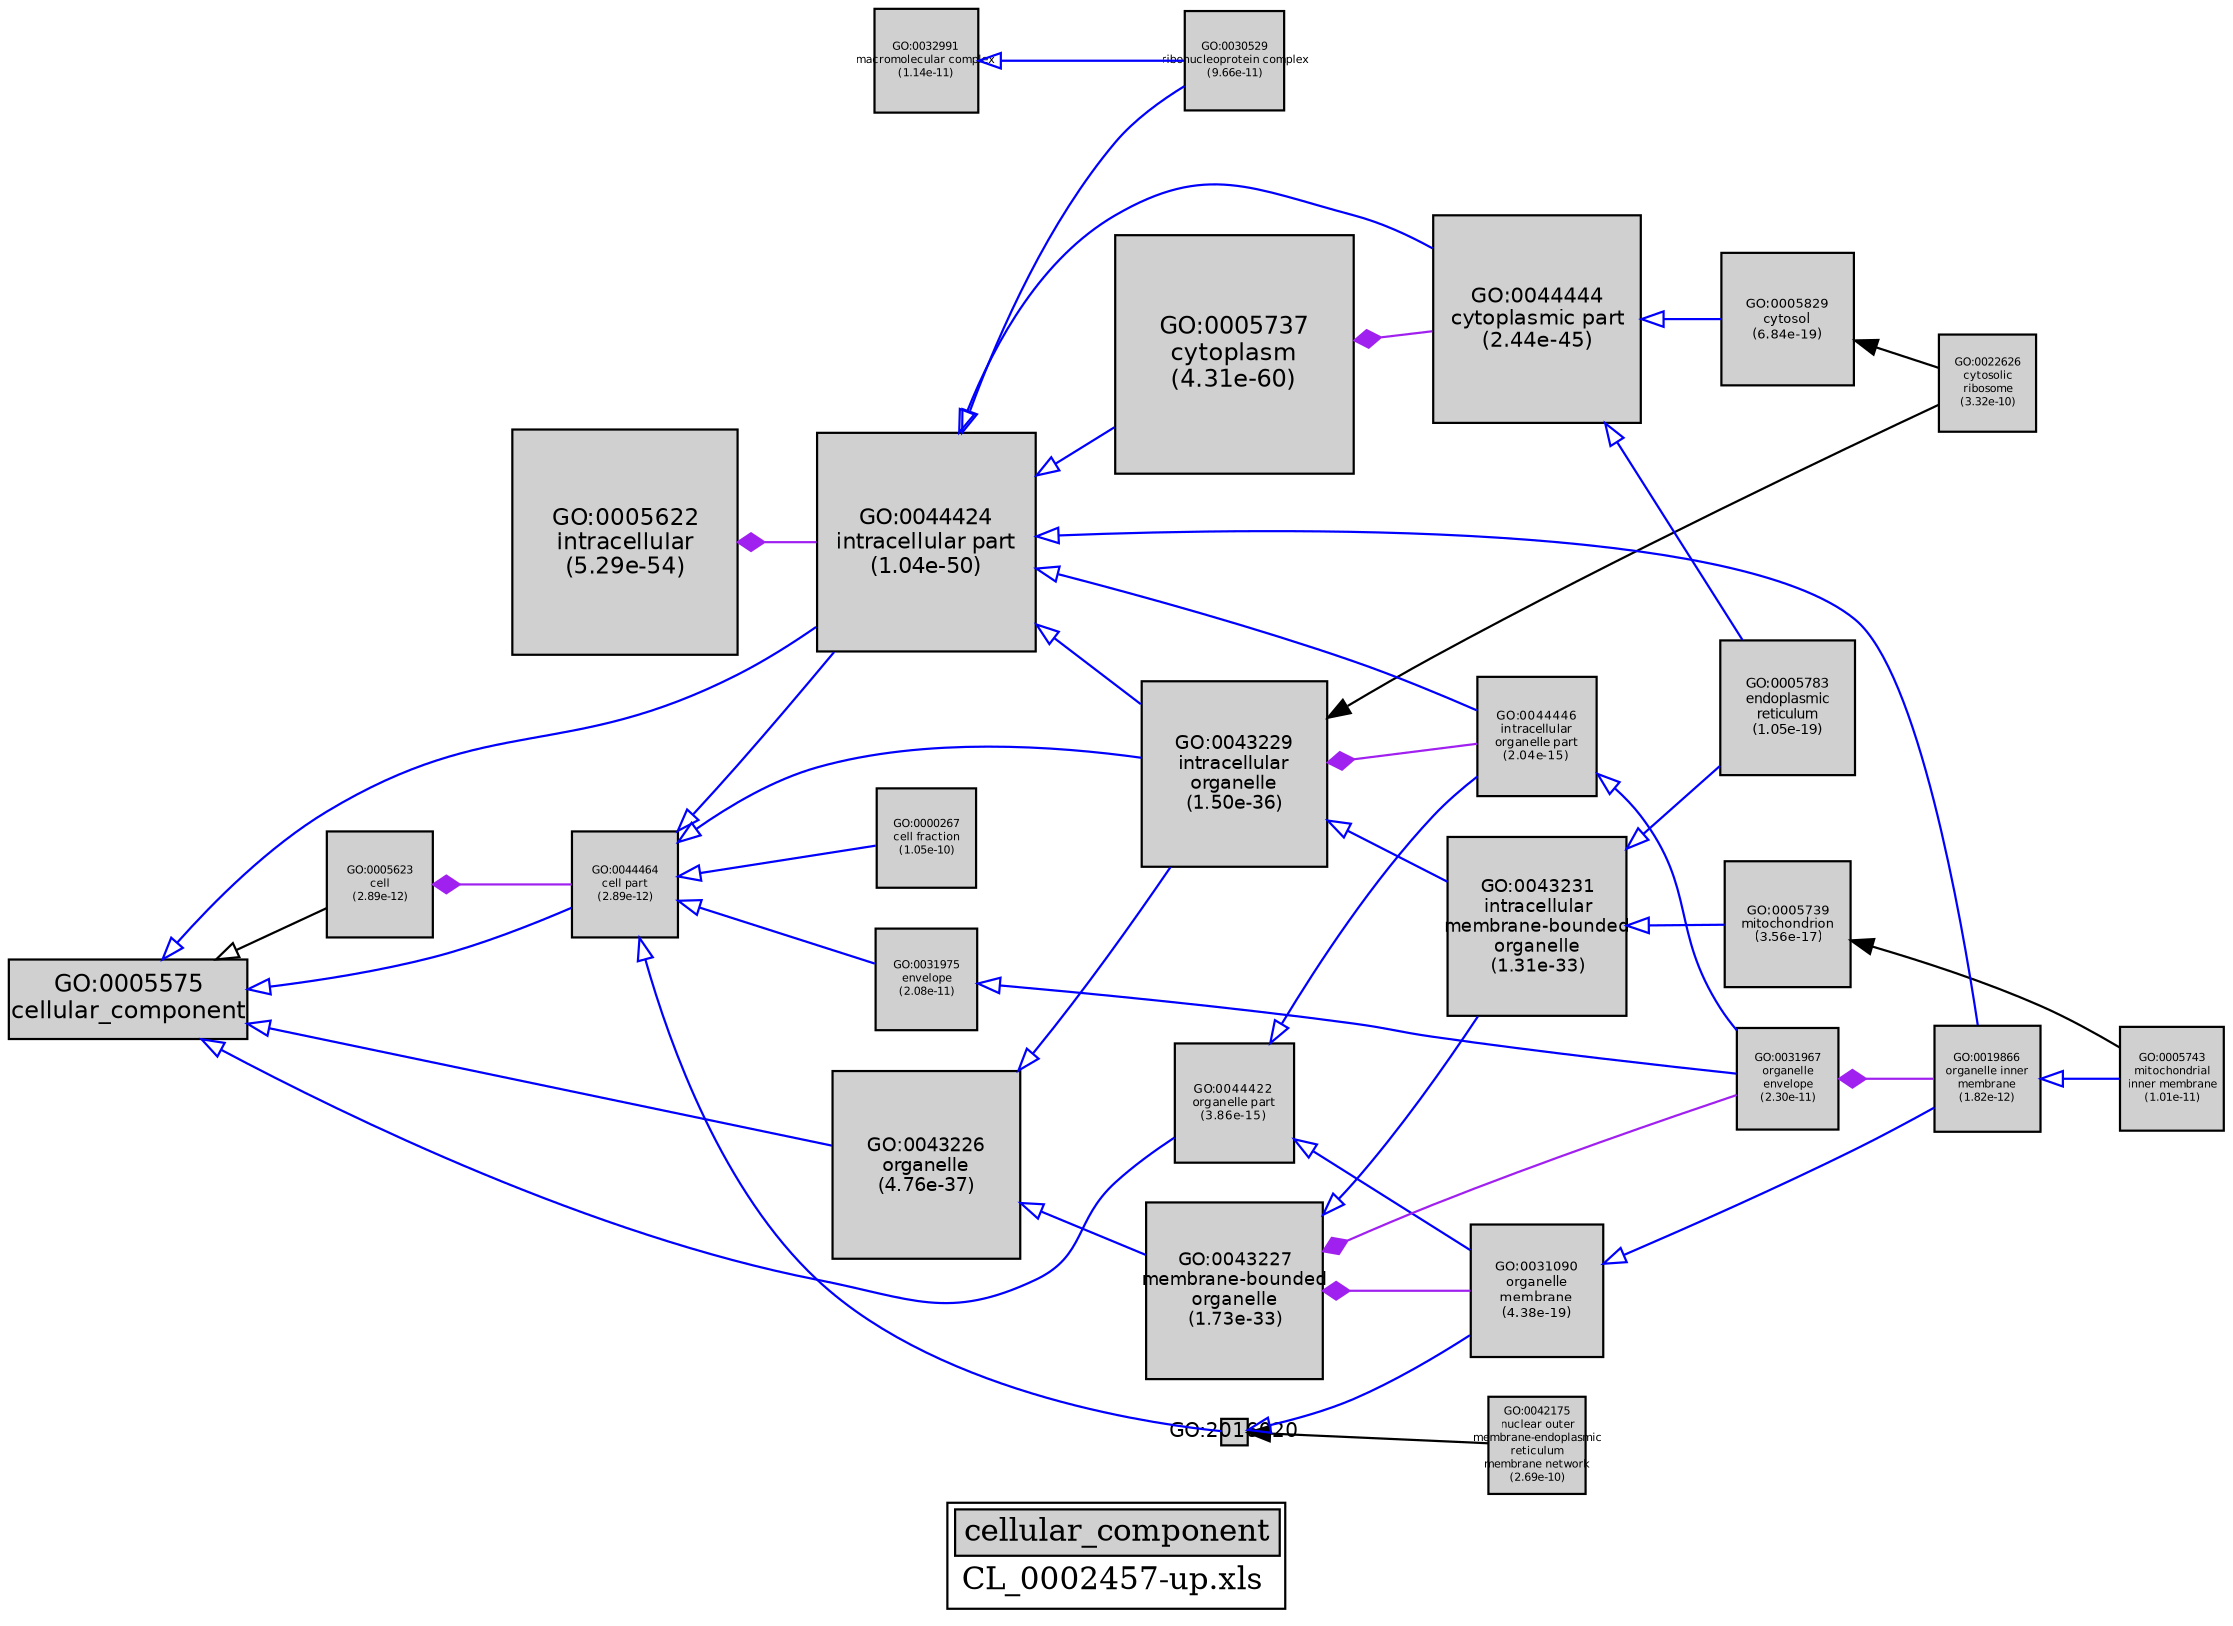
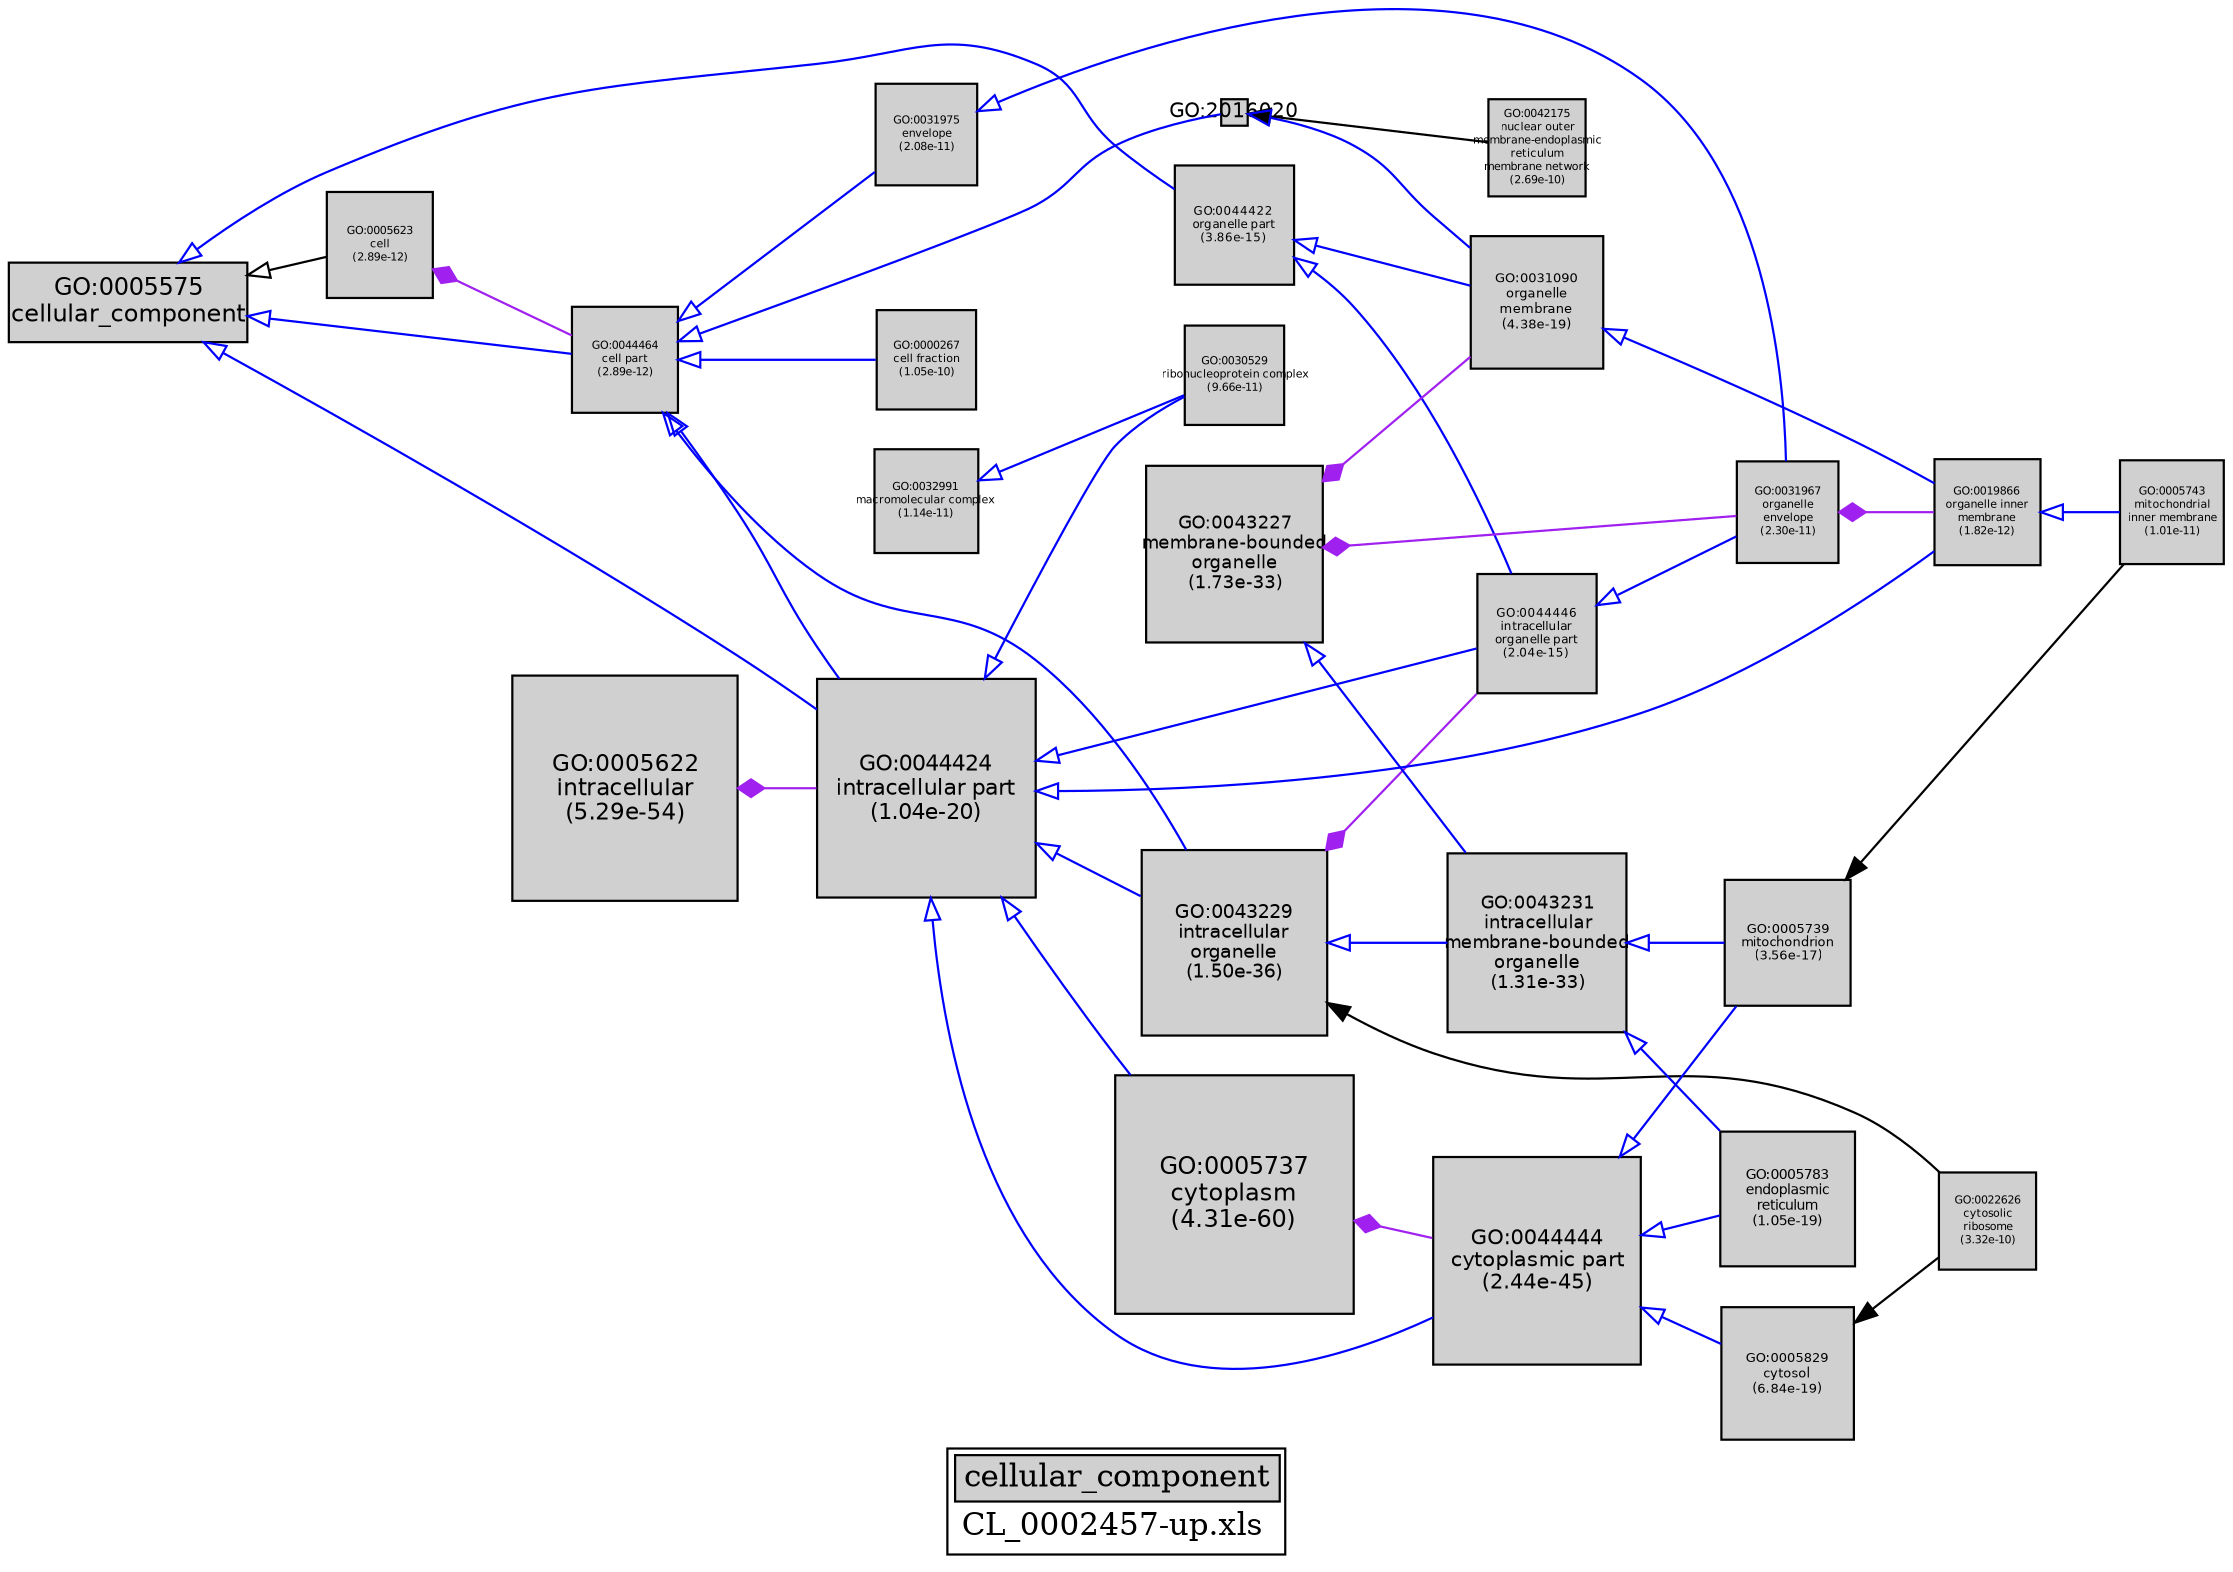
(926, 566) -> (926, 812)
none -> (1693, 1063)
(926, 1165) -> none
